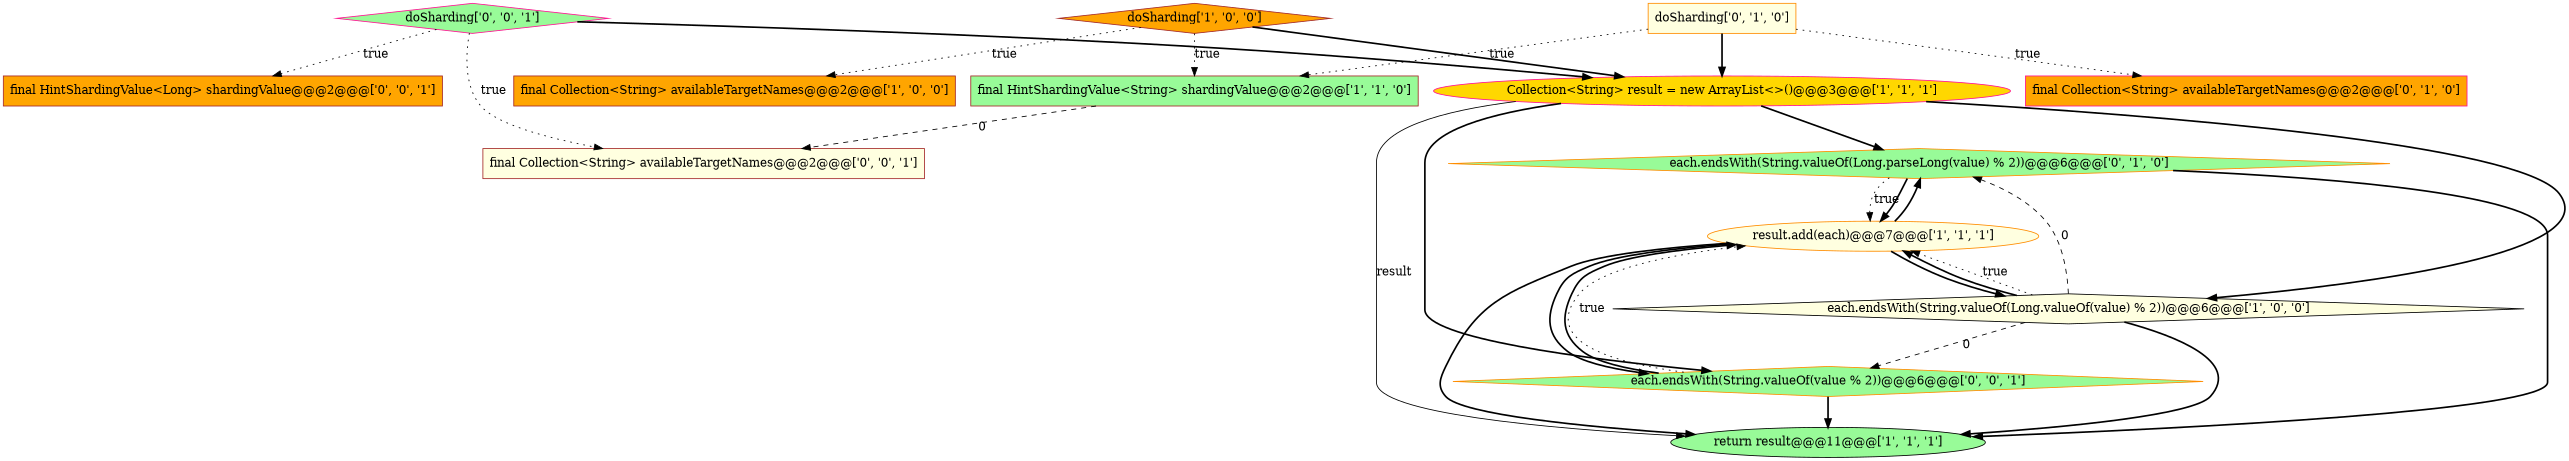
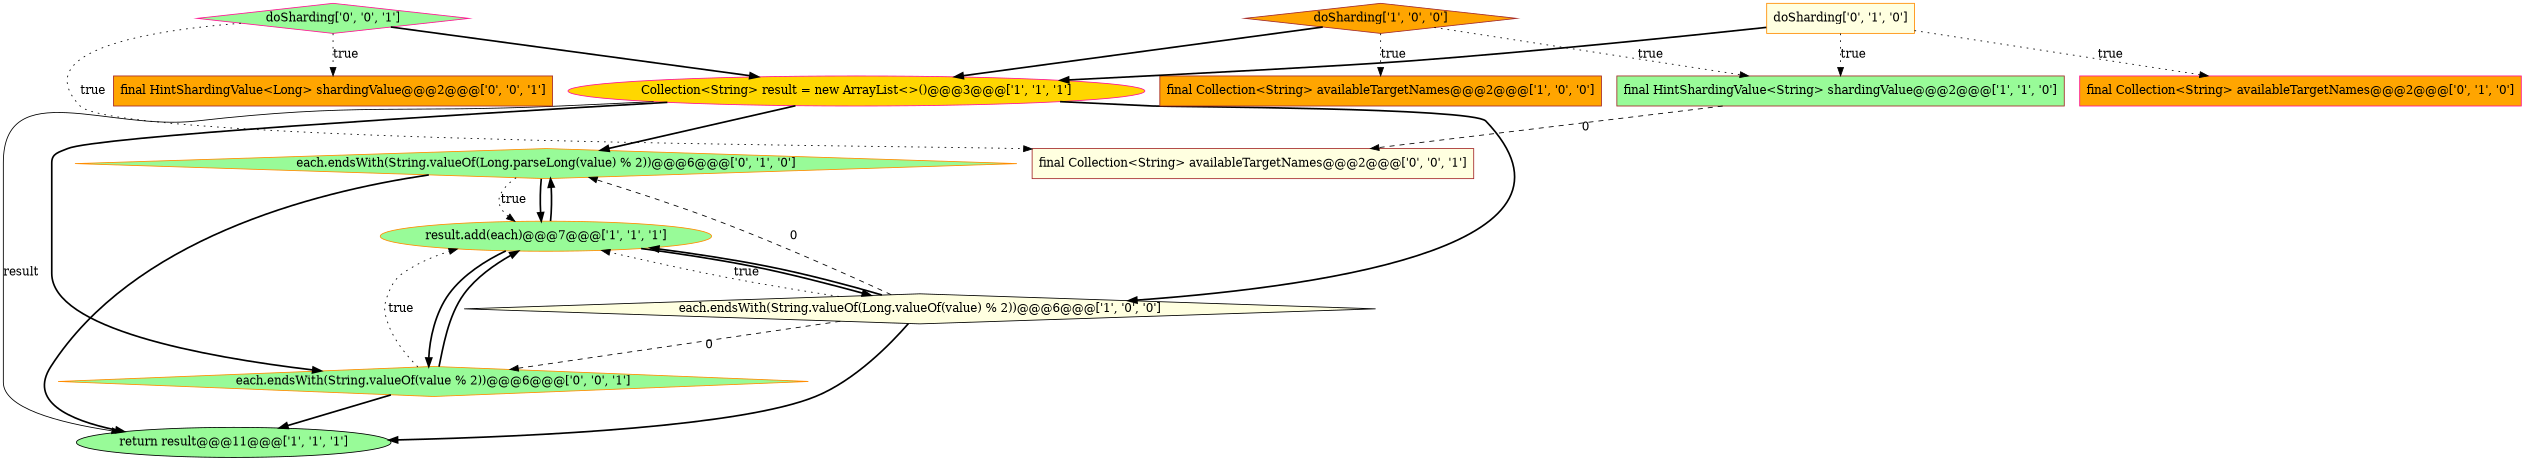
(1873, 236) -> (546, 236)
(1457, 346) -> none
